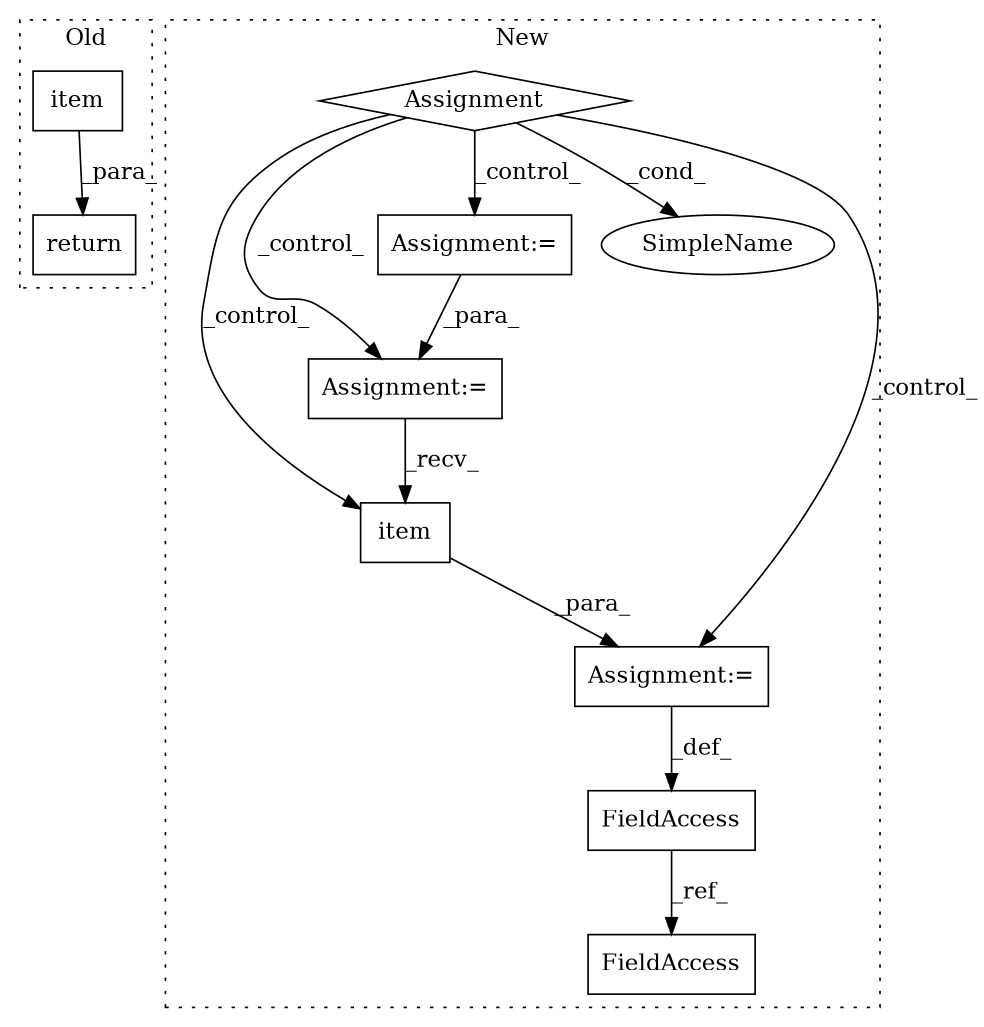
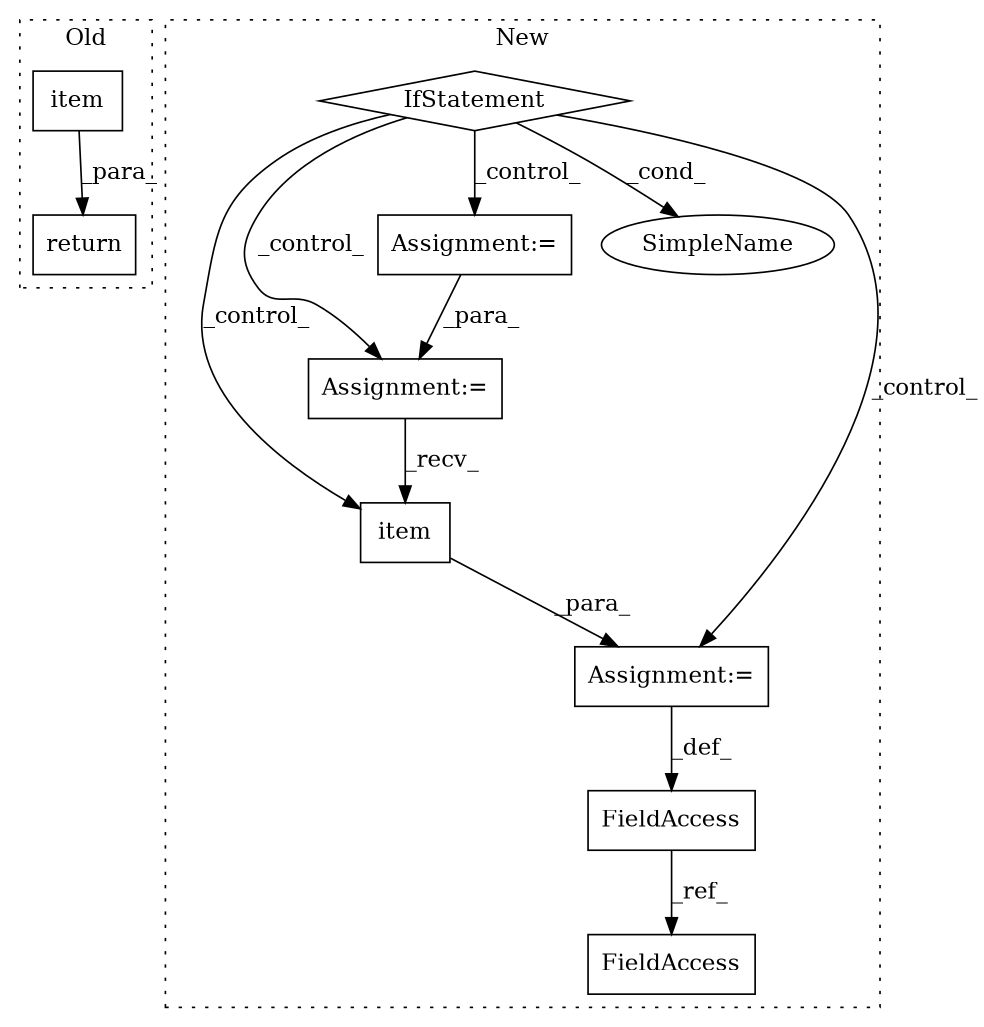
(475, 101) -> (475, 101)
